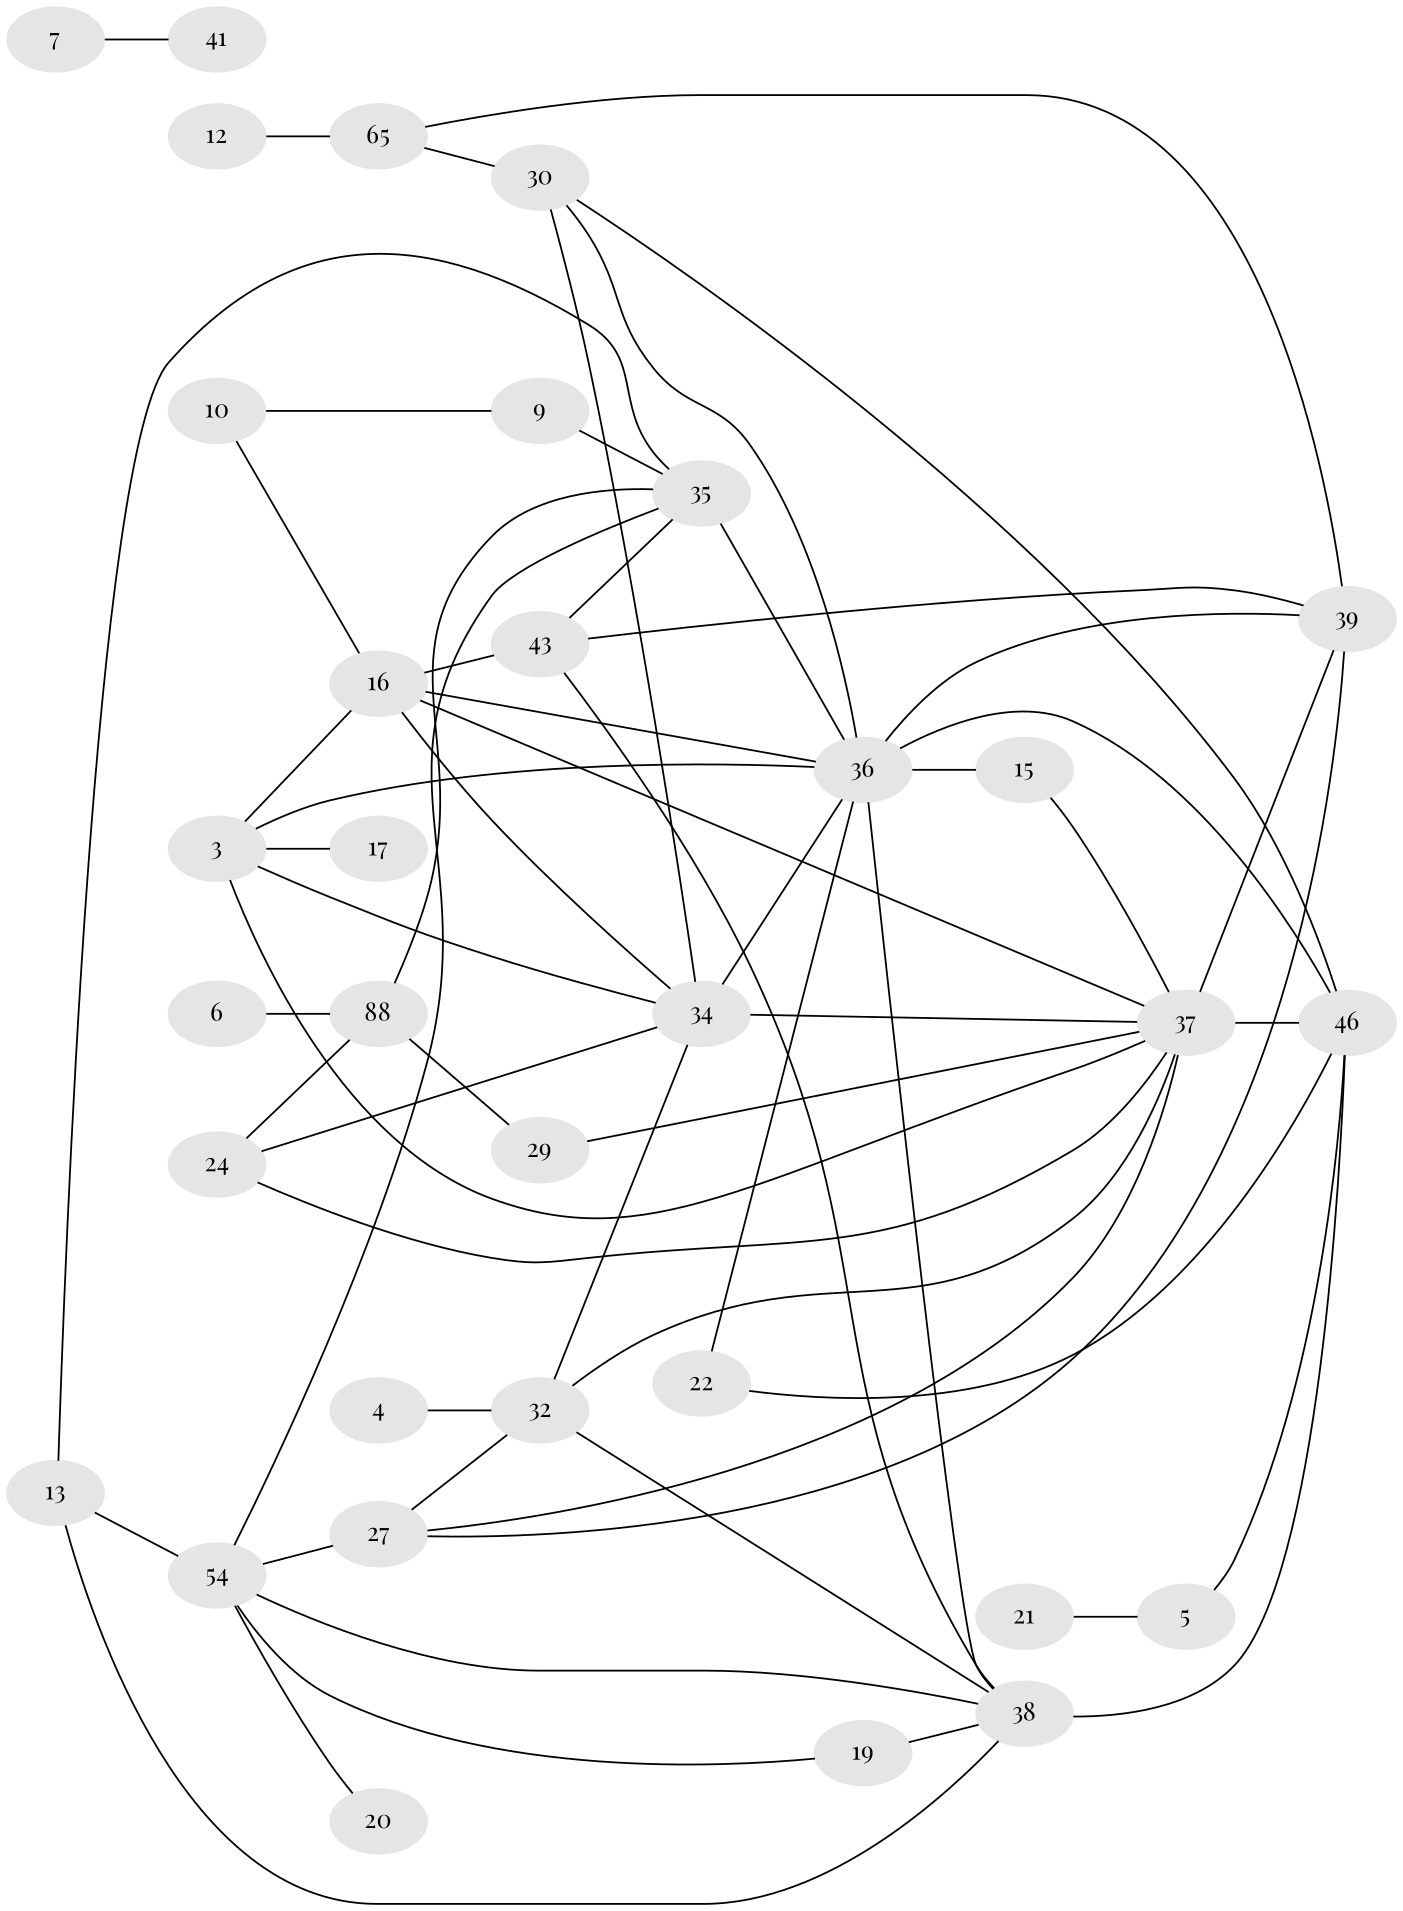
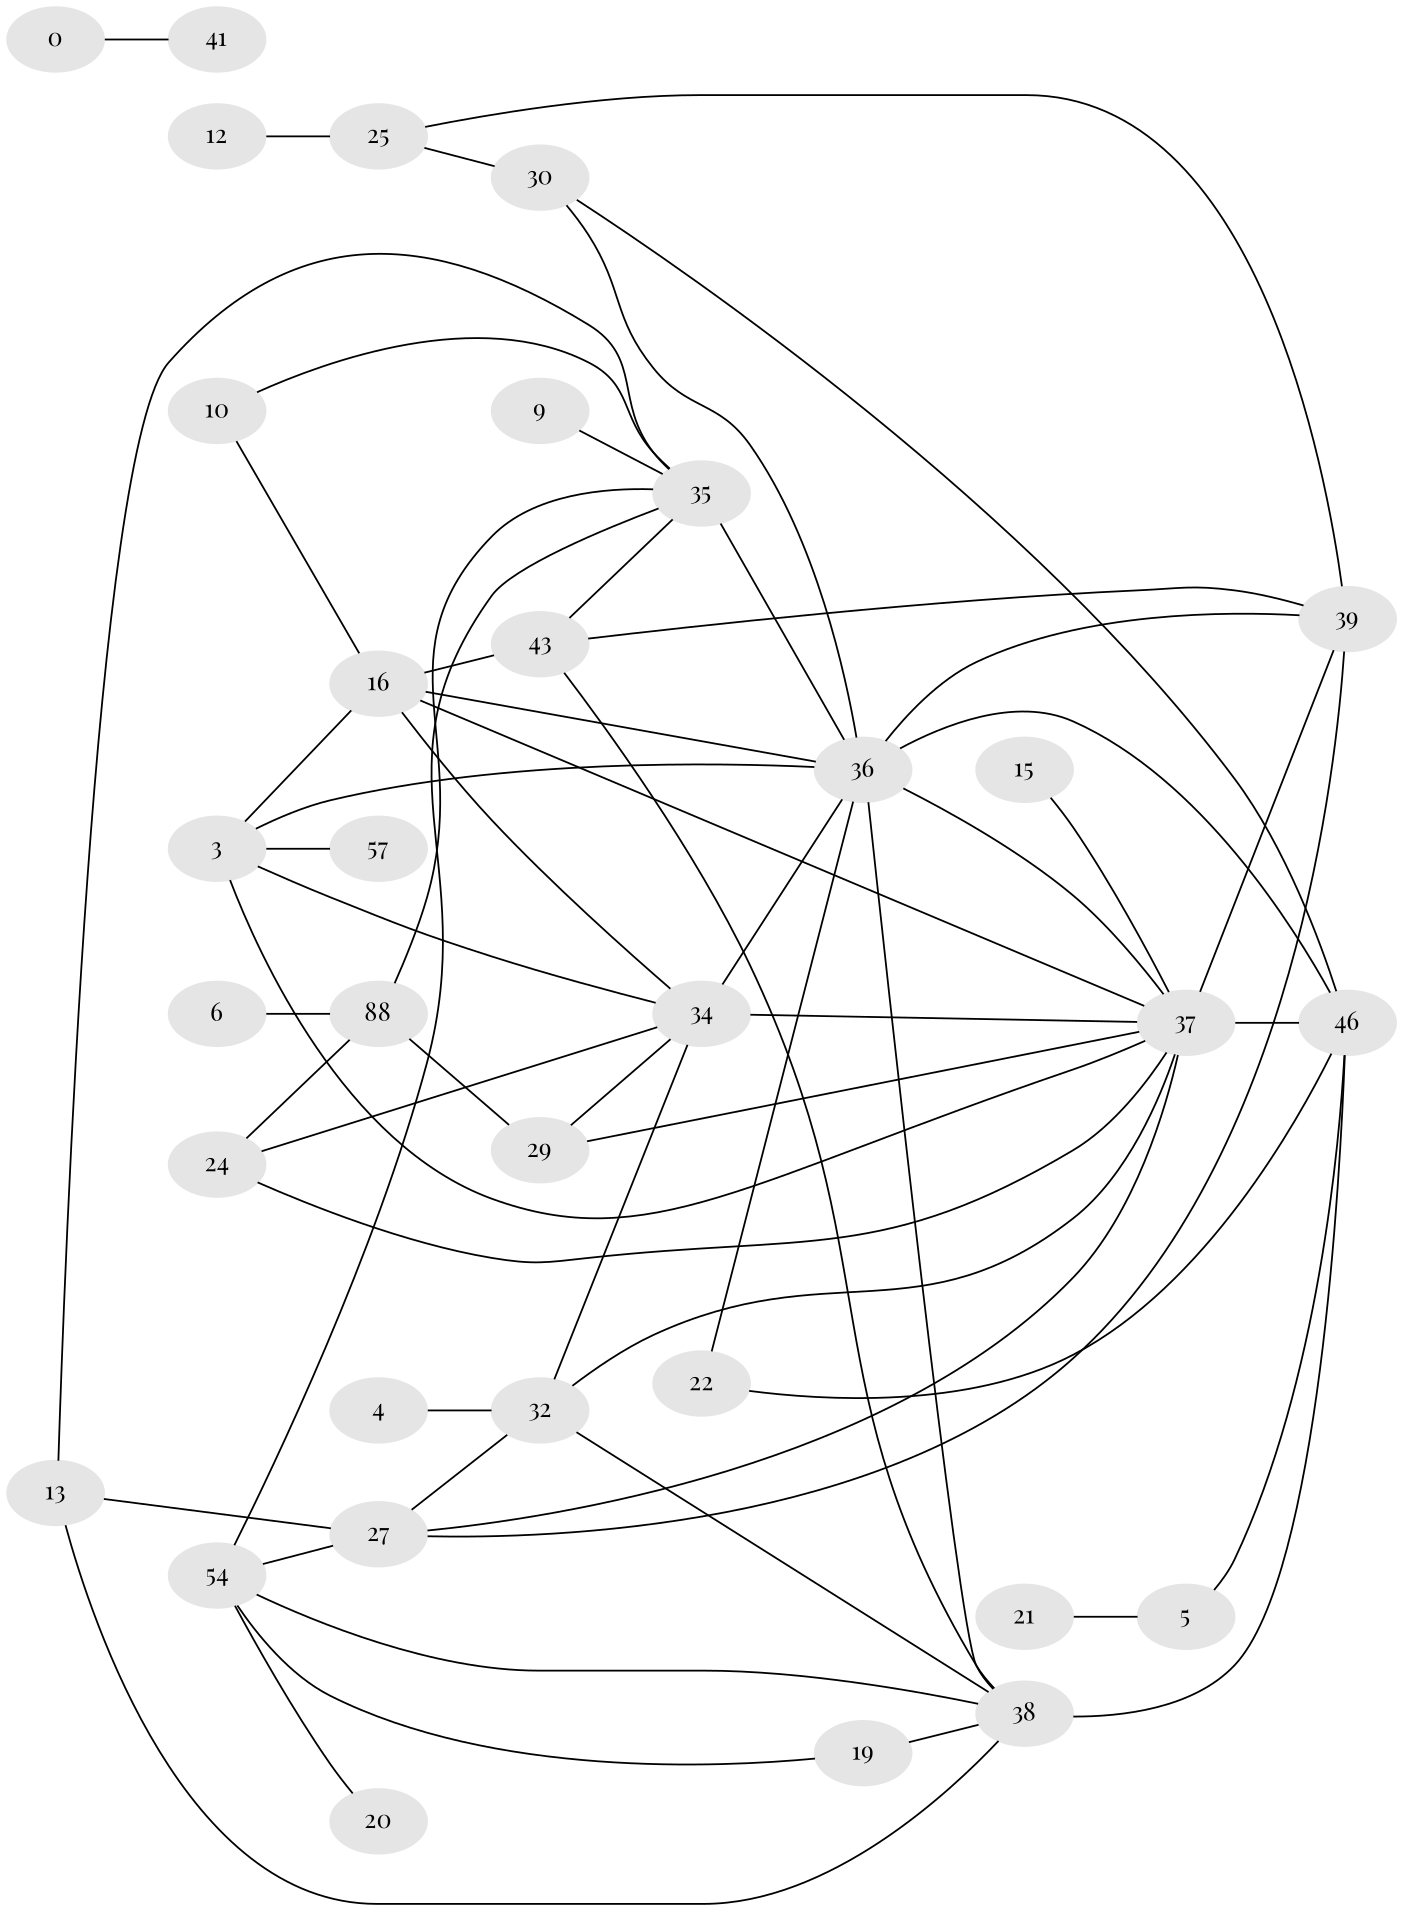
(56, 39) -> (56, 39)
(379, 136) -> (379, 136)
(379, 411) -> (489, 339)
(633, 594) -> (621, 1082)
(944, 770) -> (1047, 875)
(379, 849) -> (379, 849)
(137, 1534) -> (217, 1514)
